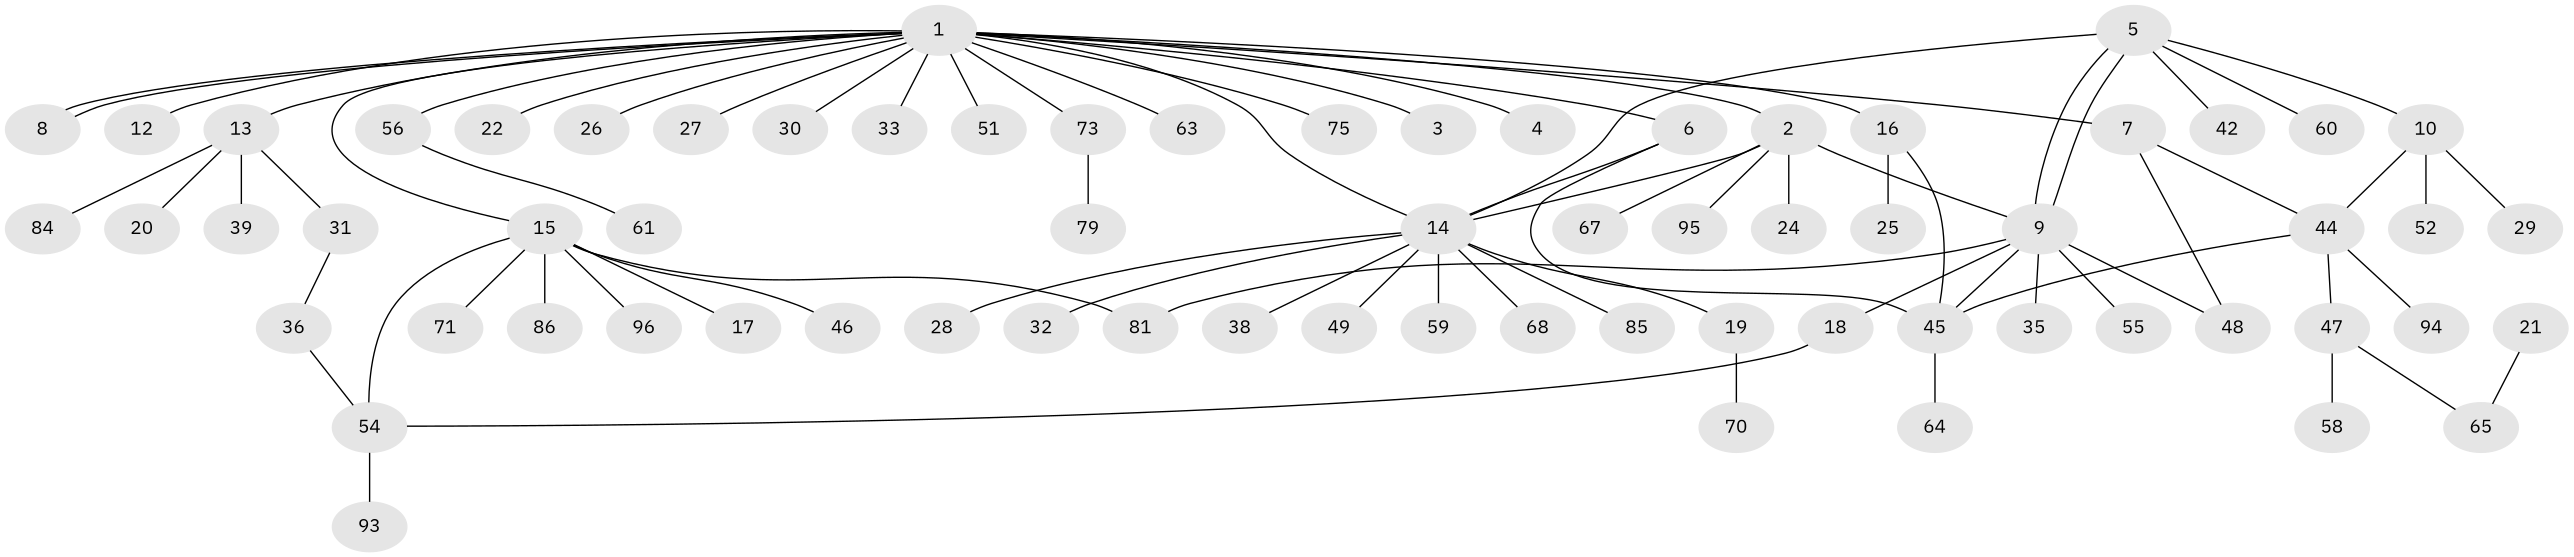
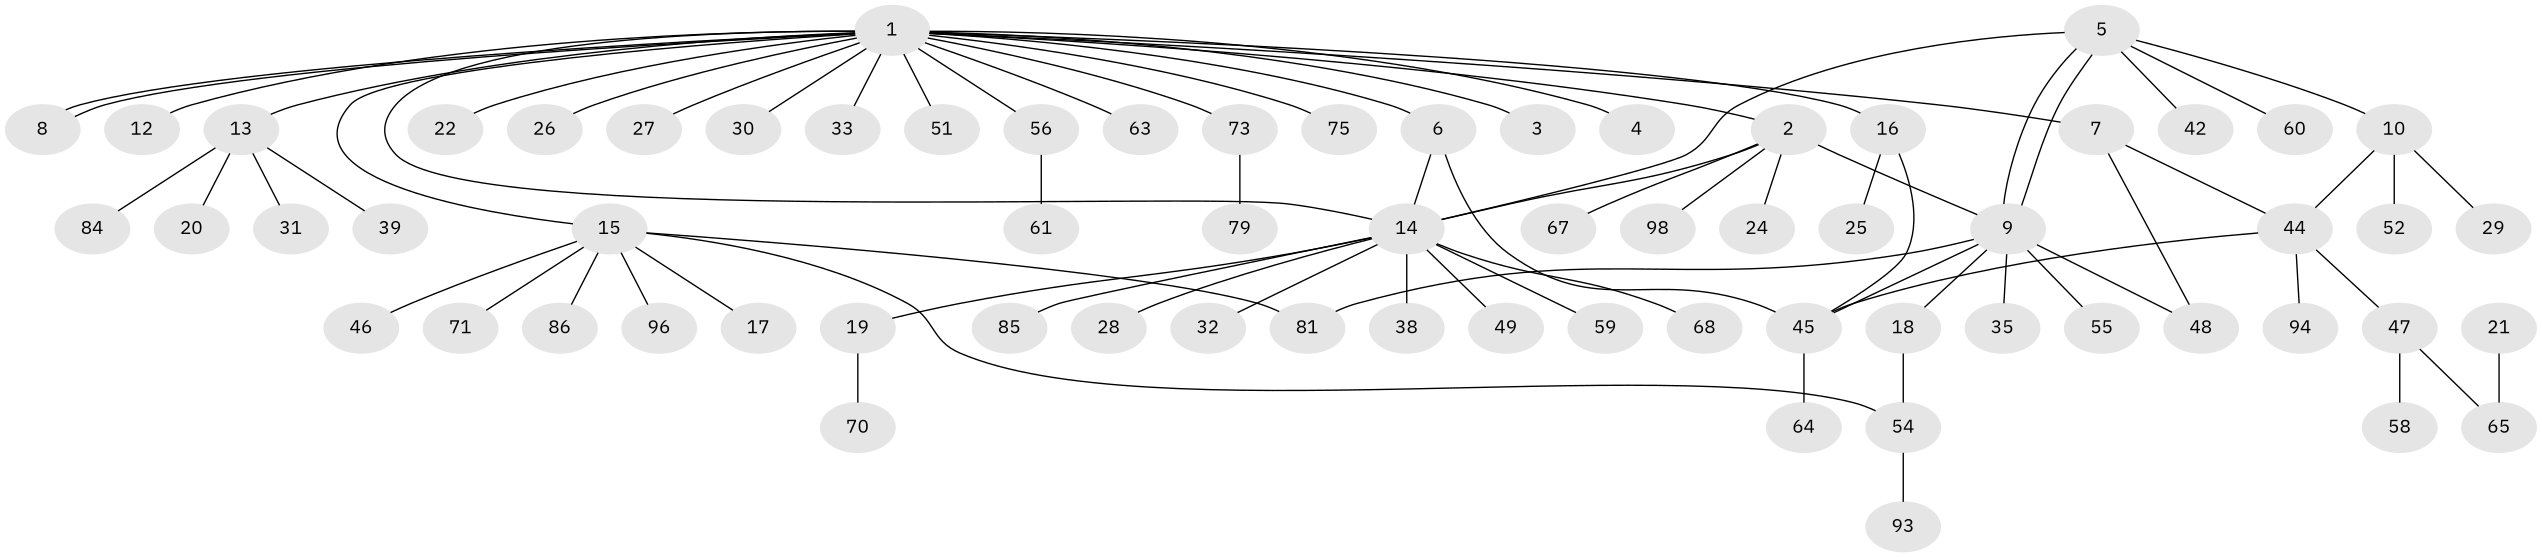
(1689, 229) -> (1658, 229)
(294, 328) -> none
